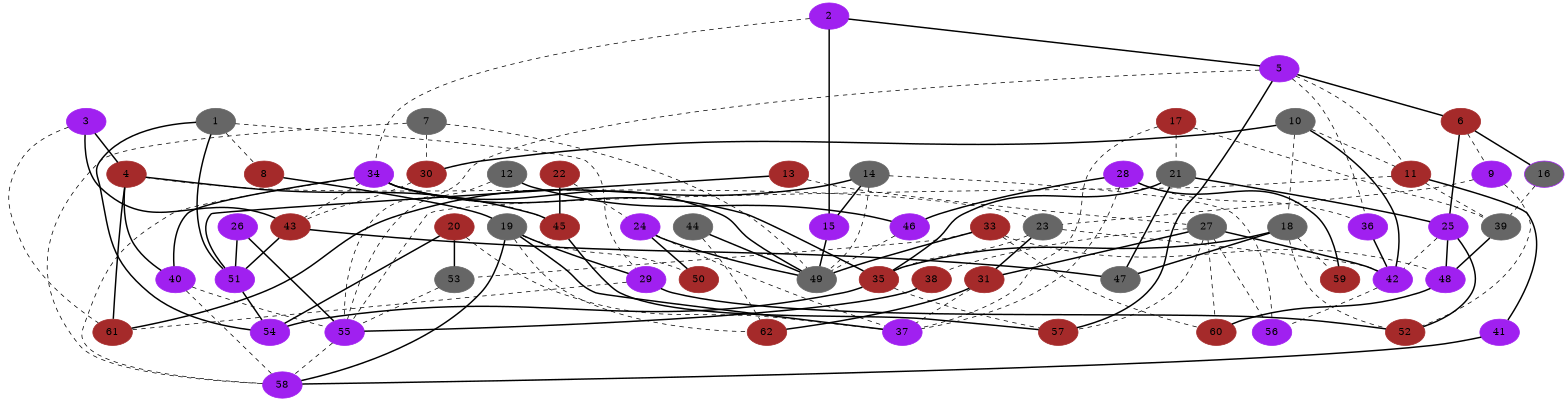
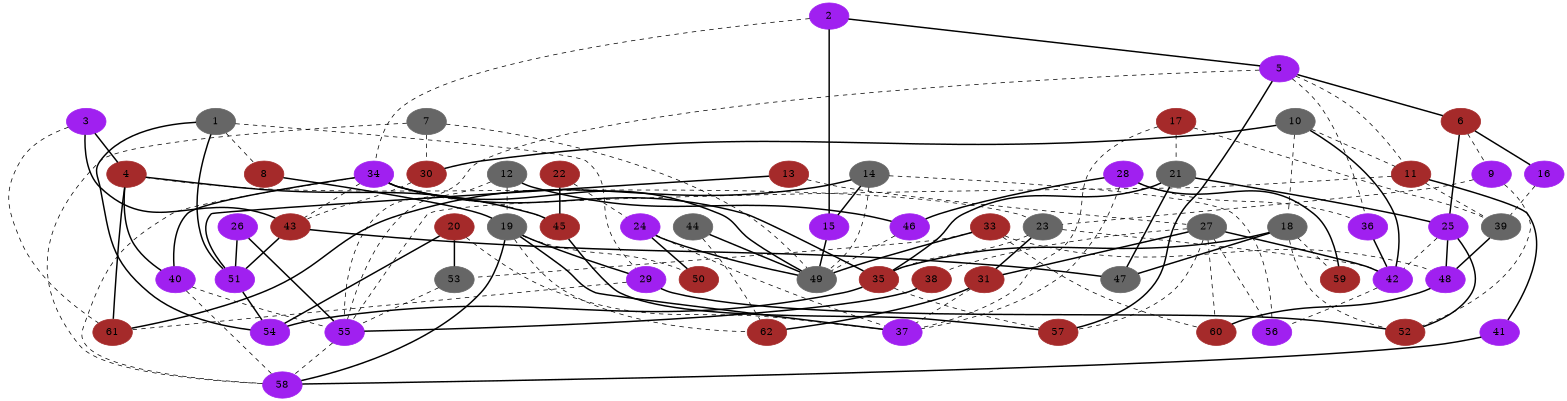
(1544, 174) -> (1544, 174)
none -> (507, 201)
